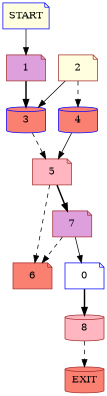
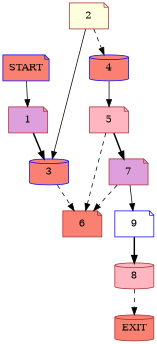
(26, 16) -> (26, 68)
(37, 143) -> (64, 195)
(84, 276) -> (134, 224)
